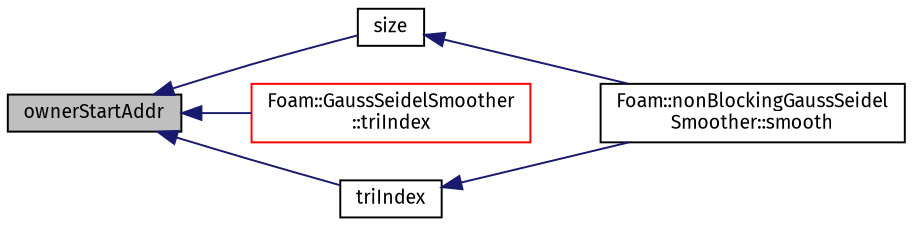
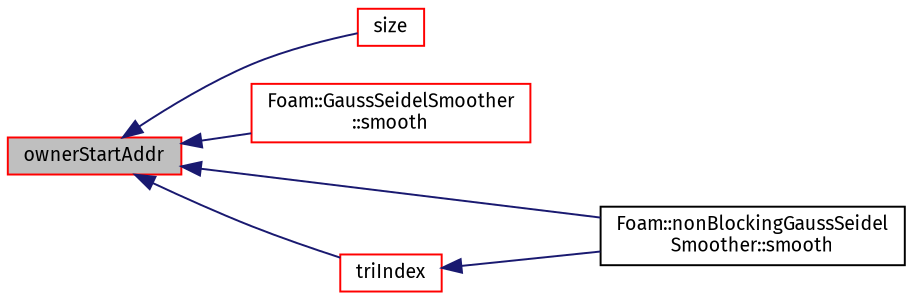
(391, 27) -> (391, 27)
(536, 62) -> (401, 193)
(95, 113) -> (95, 156)
(391, 113) -> (391, 113)
(391, 199) -> (391, 273)
